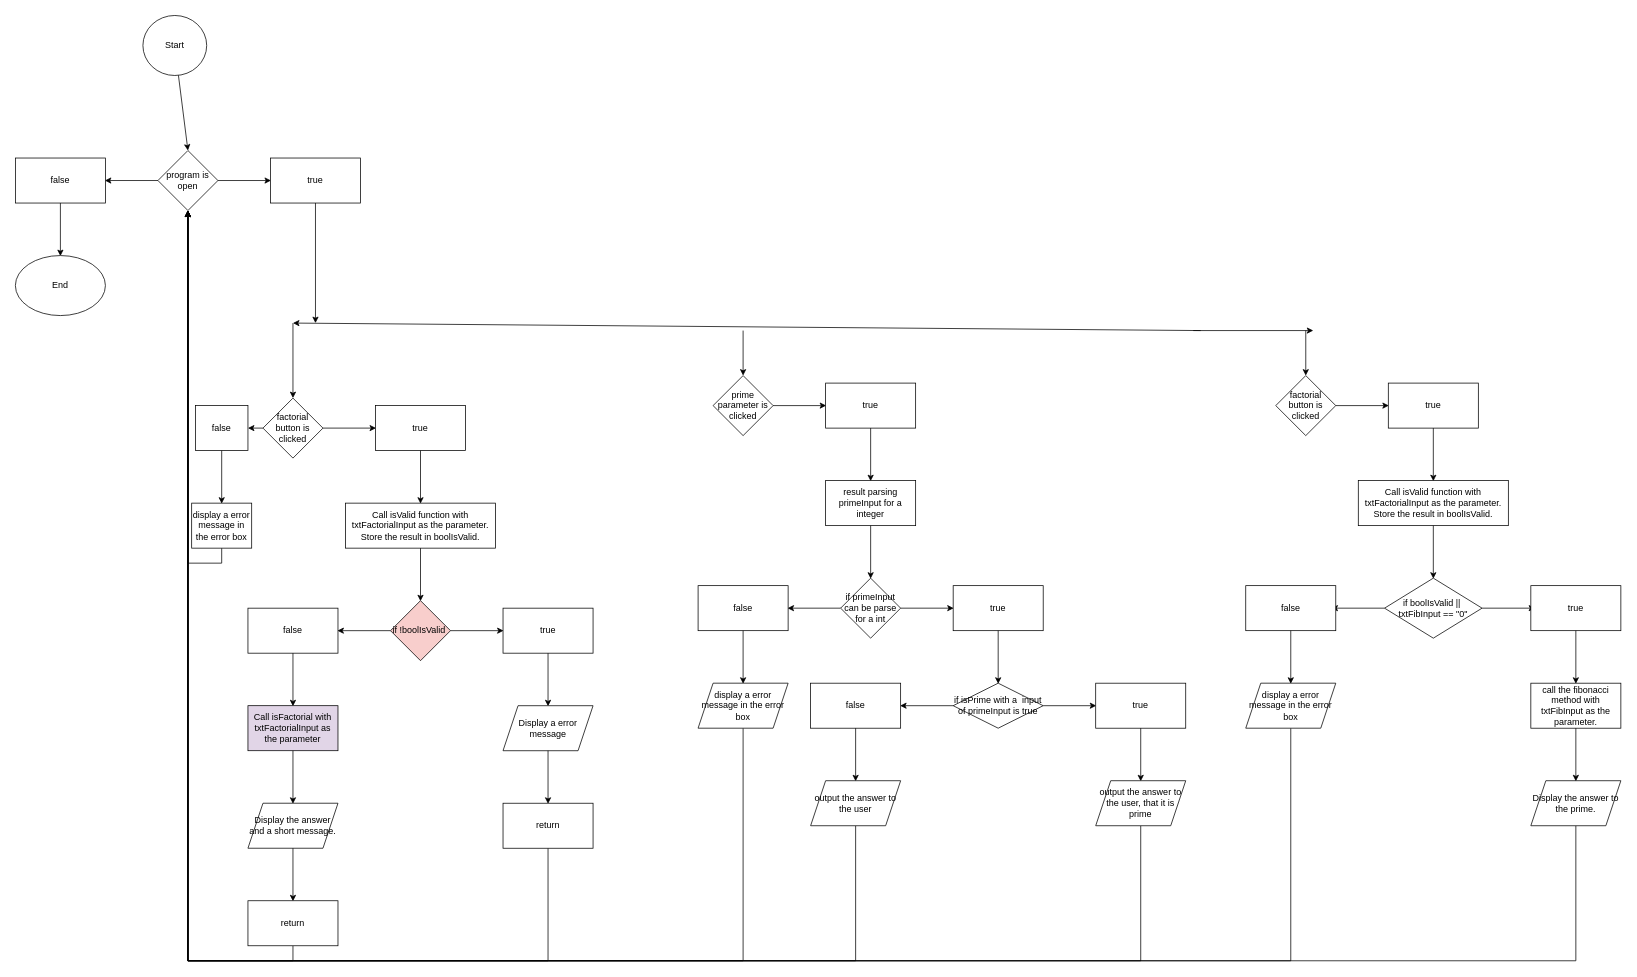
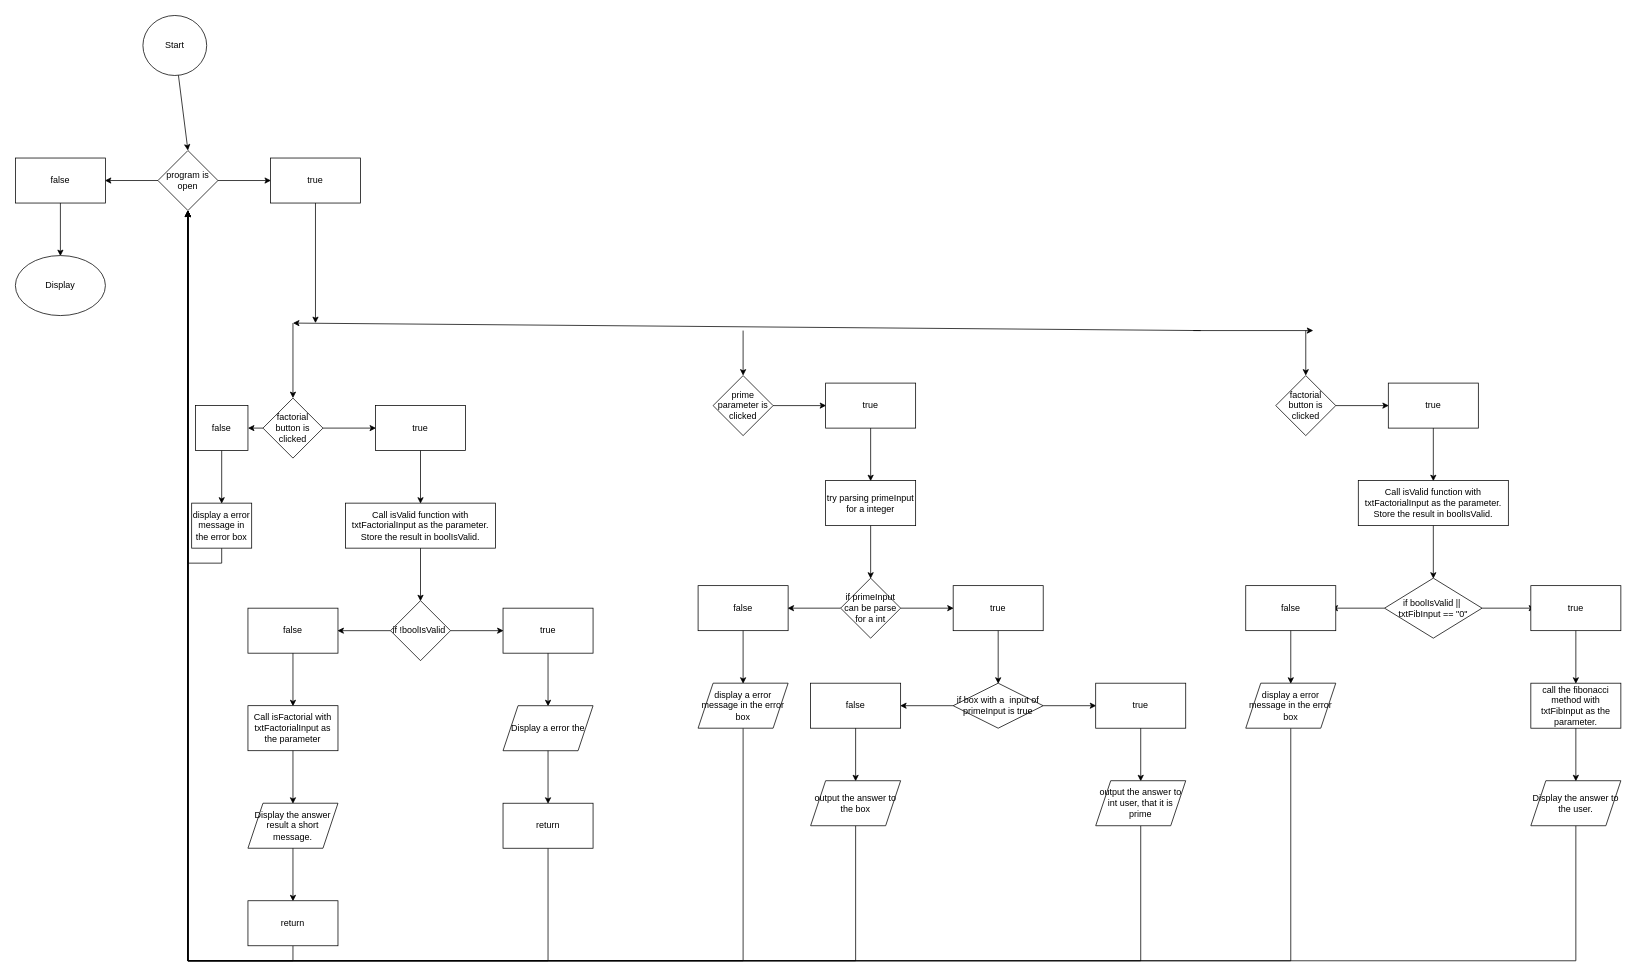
(60, 285) -> (60, 285)
(870, 503) -> (870, 503)
(420, 630) -> (420, 630)
(998, 705) -> (998, 705)
(293, 728) -> (293, 728)
(548, 728) -> (548, 728)
(855, 803) -> (855, 803)
(1140, 803) -> (1140, 803)
(1575, 803) -> (1575, 803)
(293, 825) -> (293, 825)
